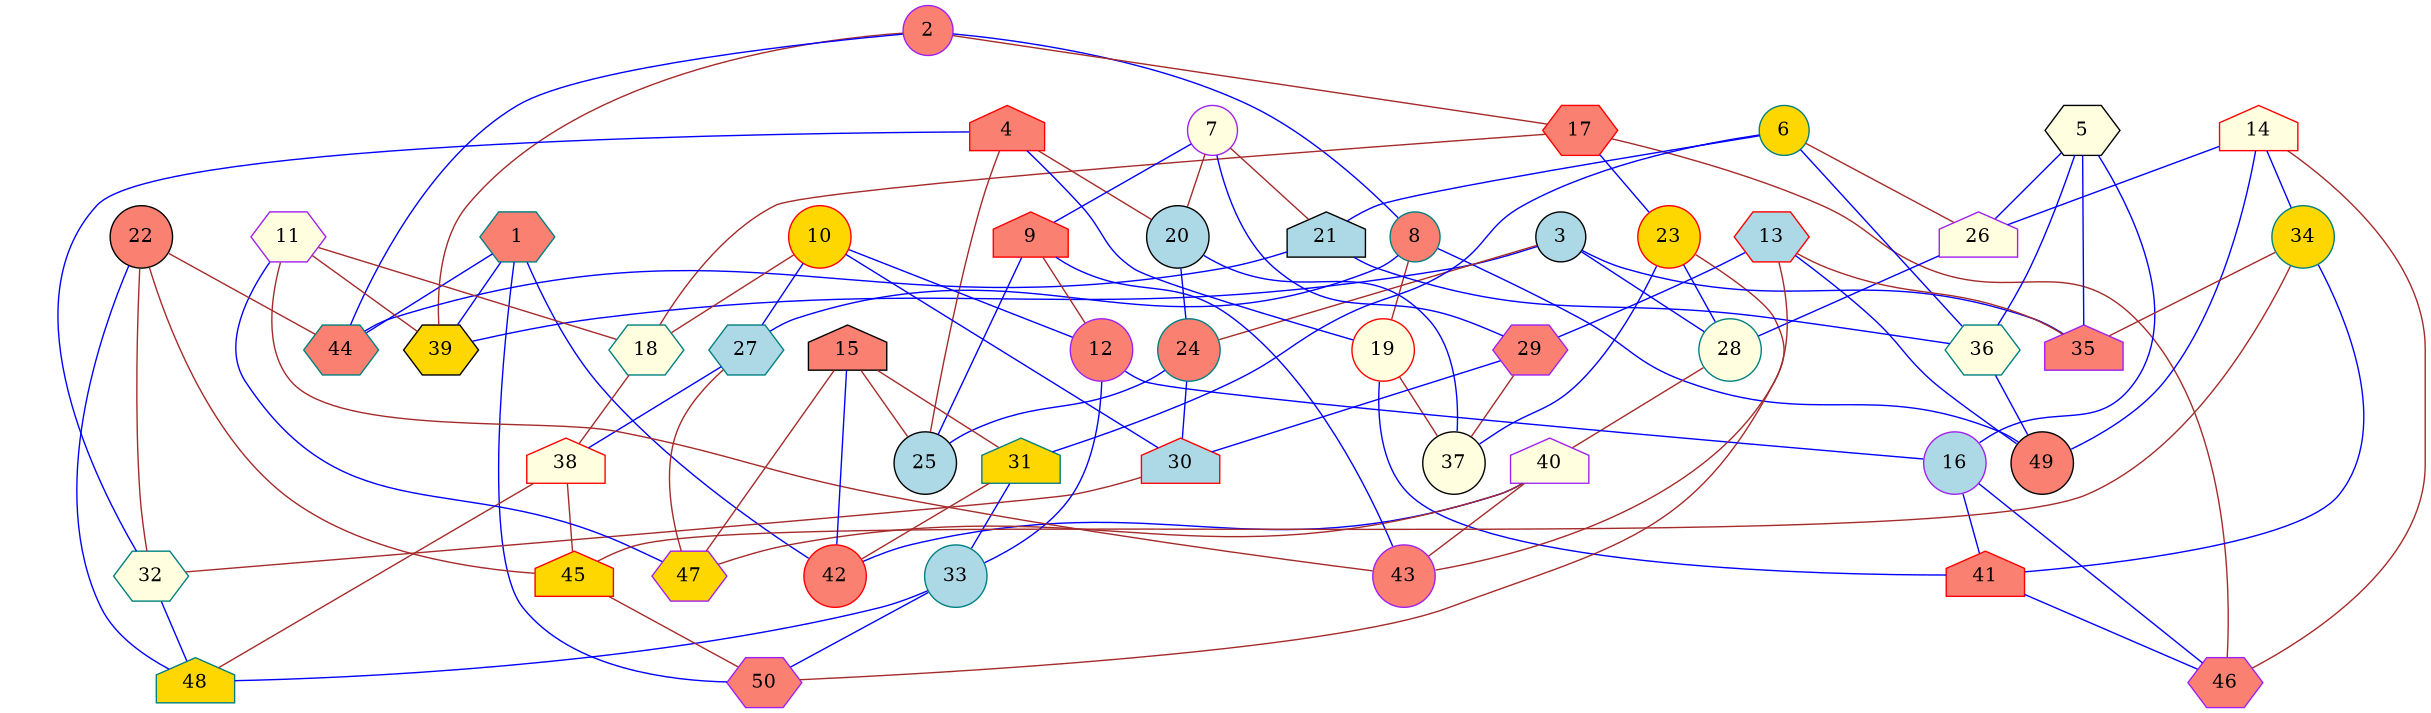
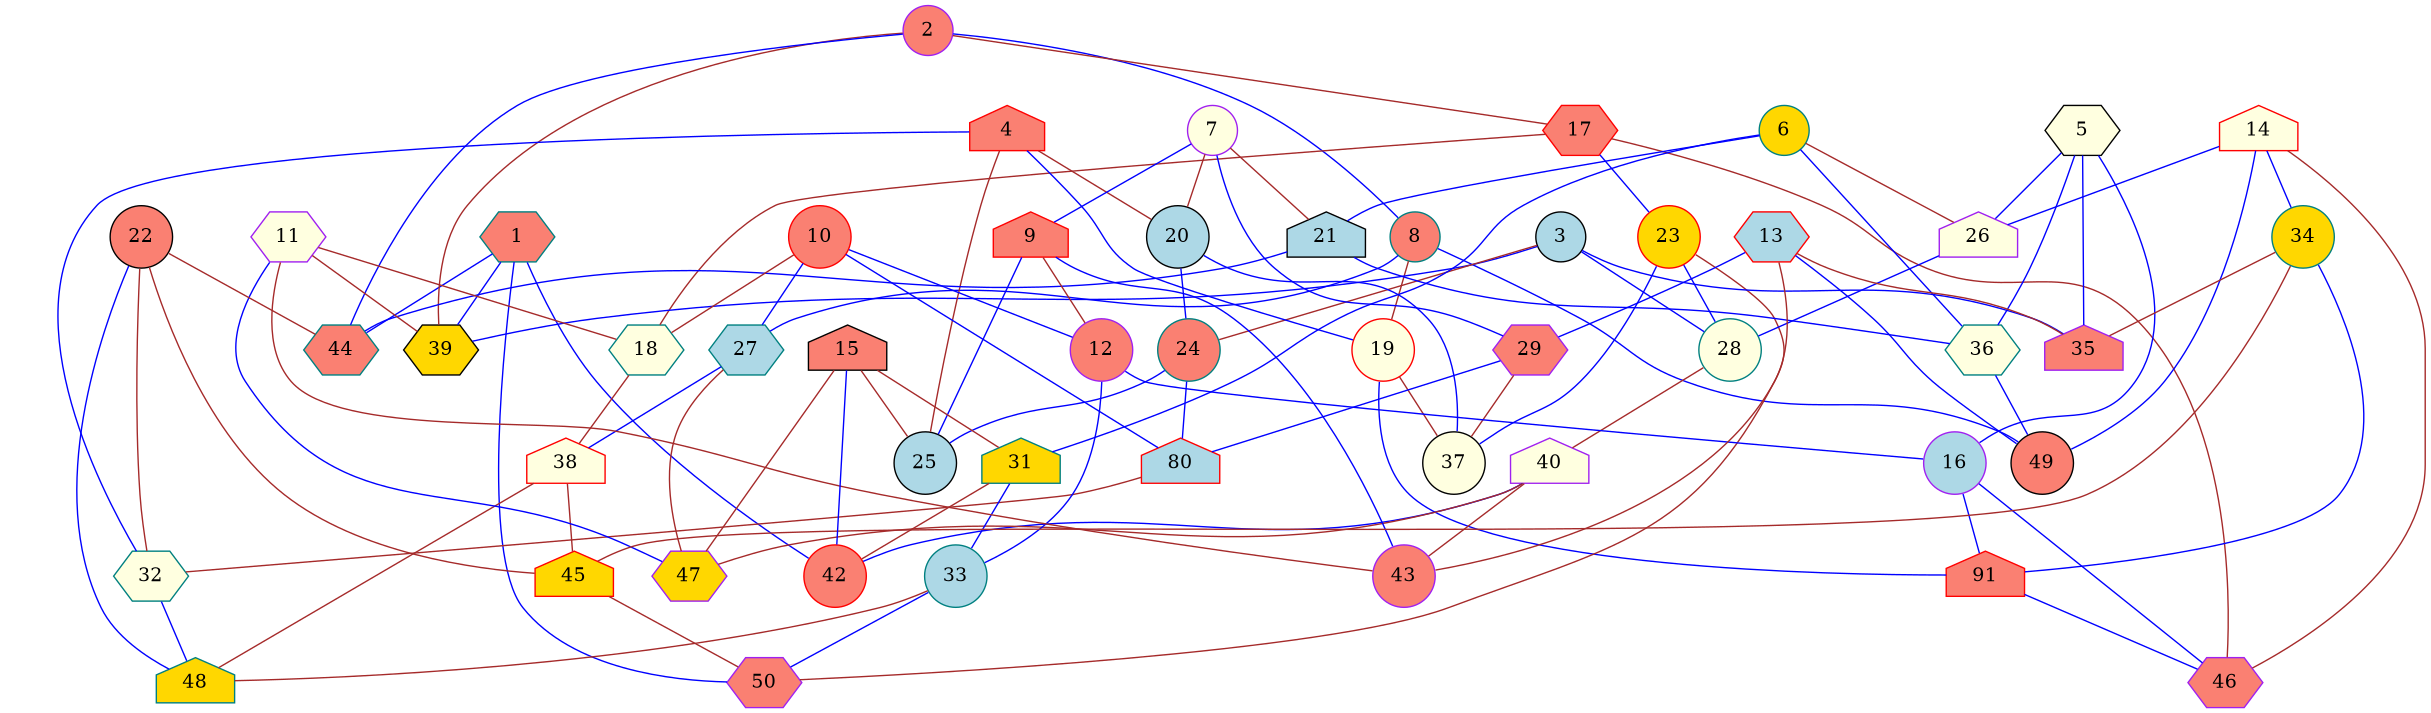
(820, 237) -> (820, 237)
(1181, 463) -> (1181, 463)
(1985, 576) -> (1985, 576)
(567, 659) -> (567, 659)
